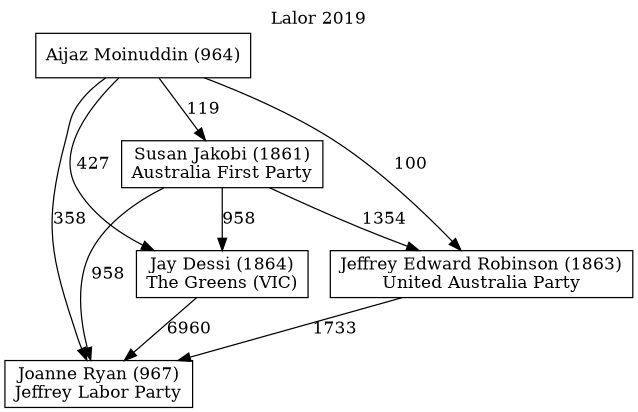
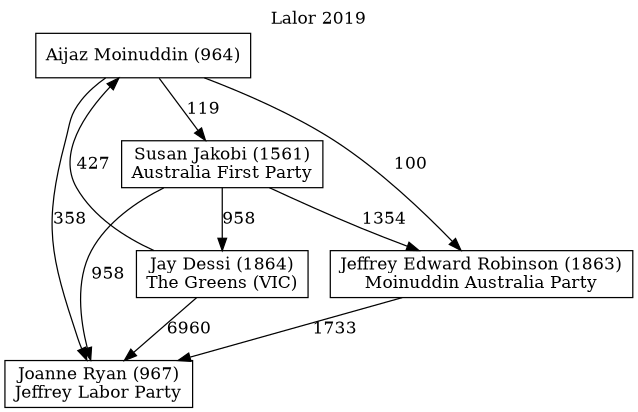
(222, 164) -> (222, 164)
(71, 170) -> (74, 182)
(482, 274) -> (482, 274)
